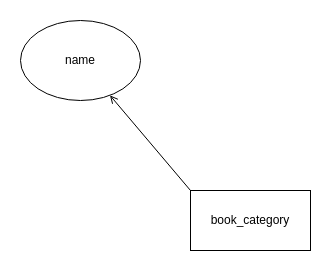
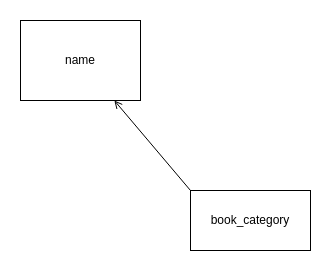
(81, 61) -> (81, 61)
